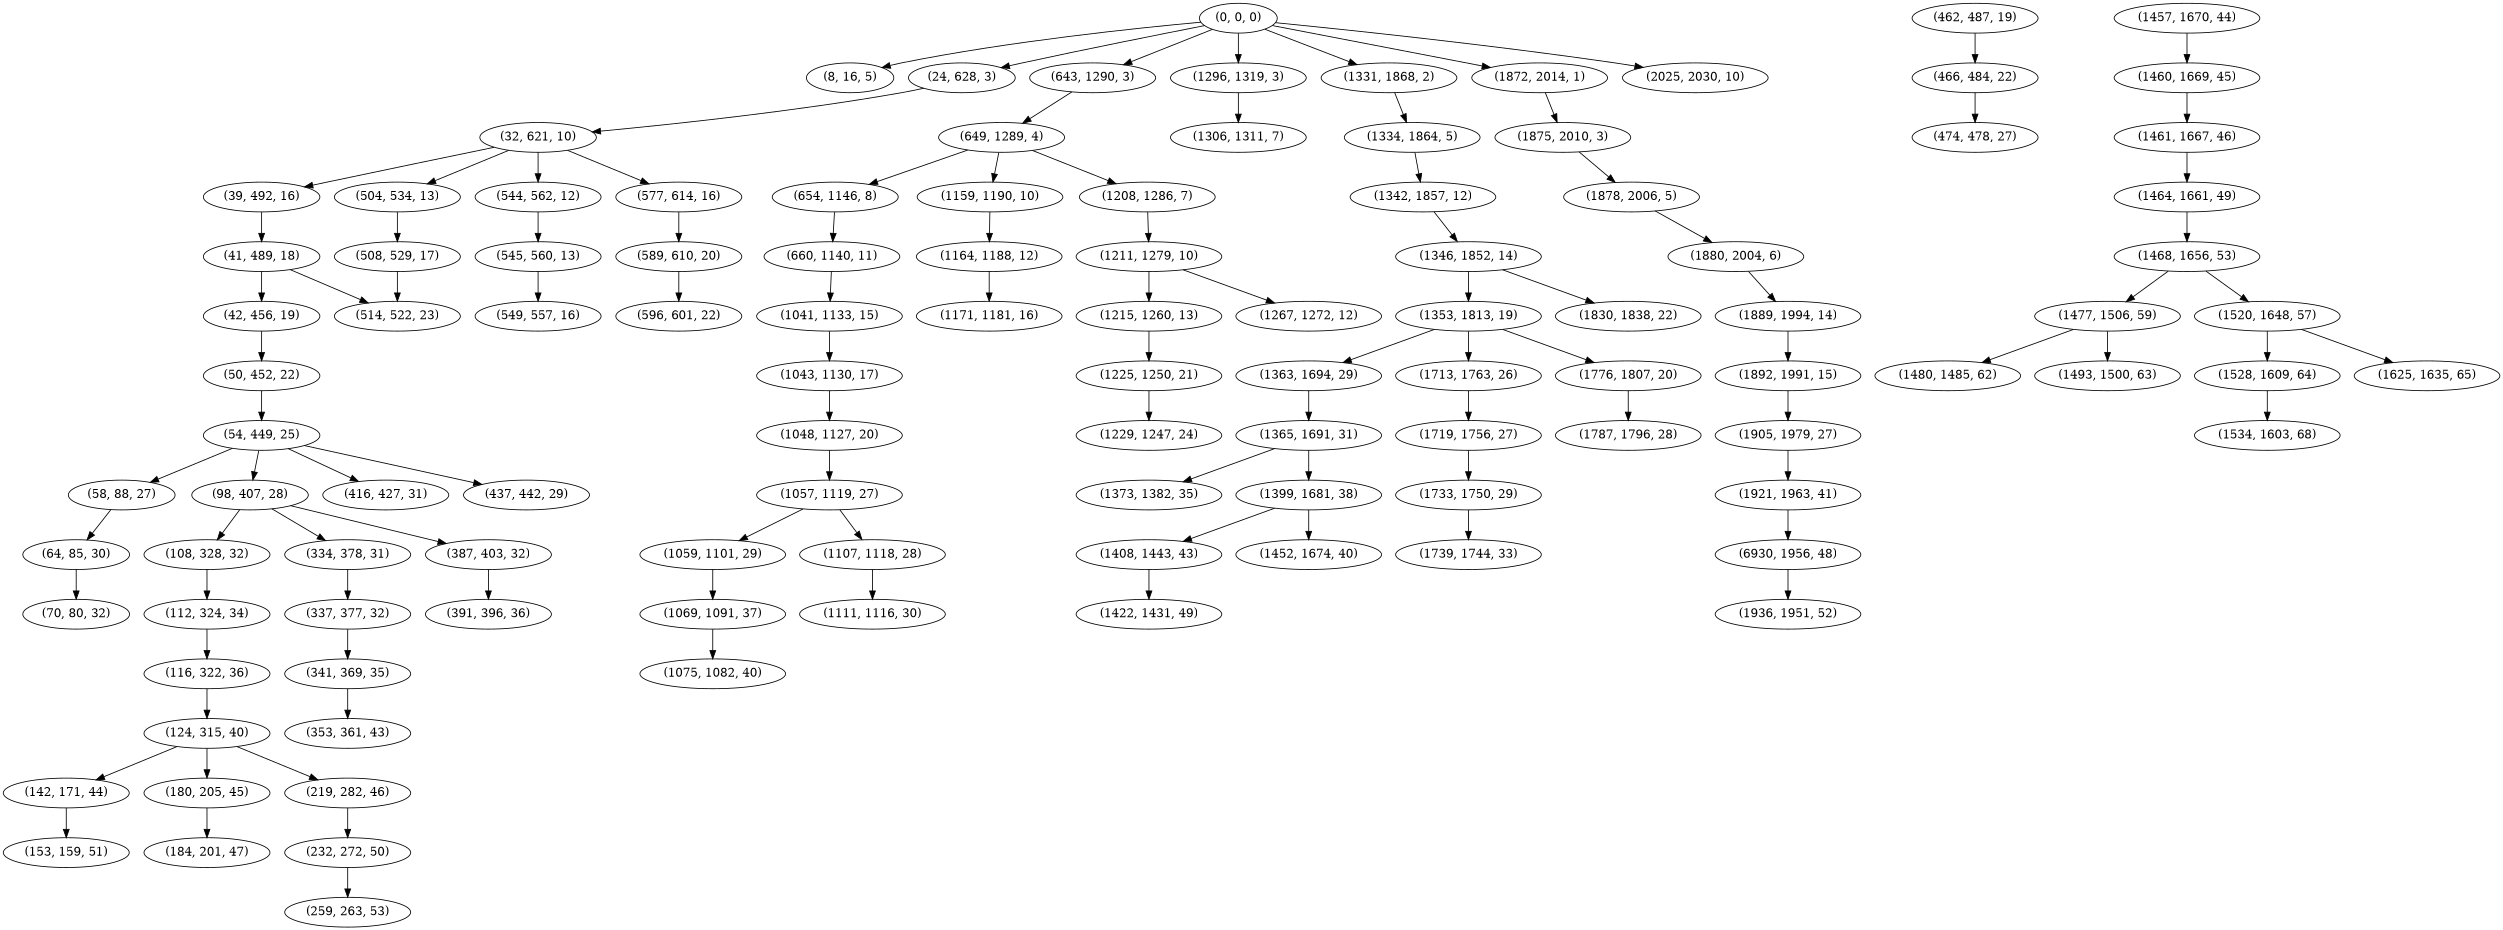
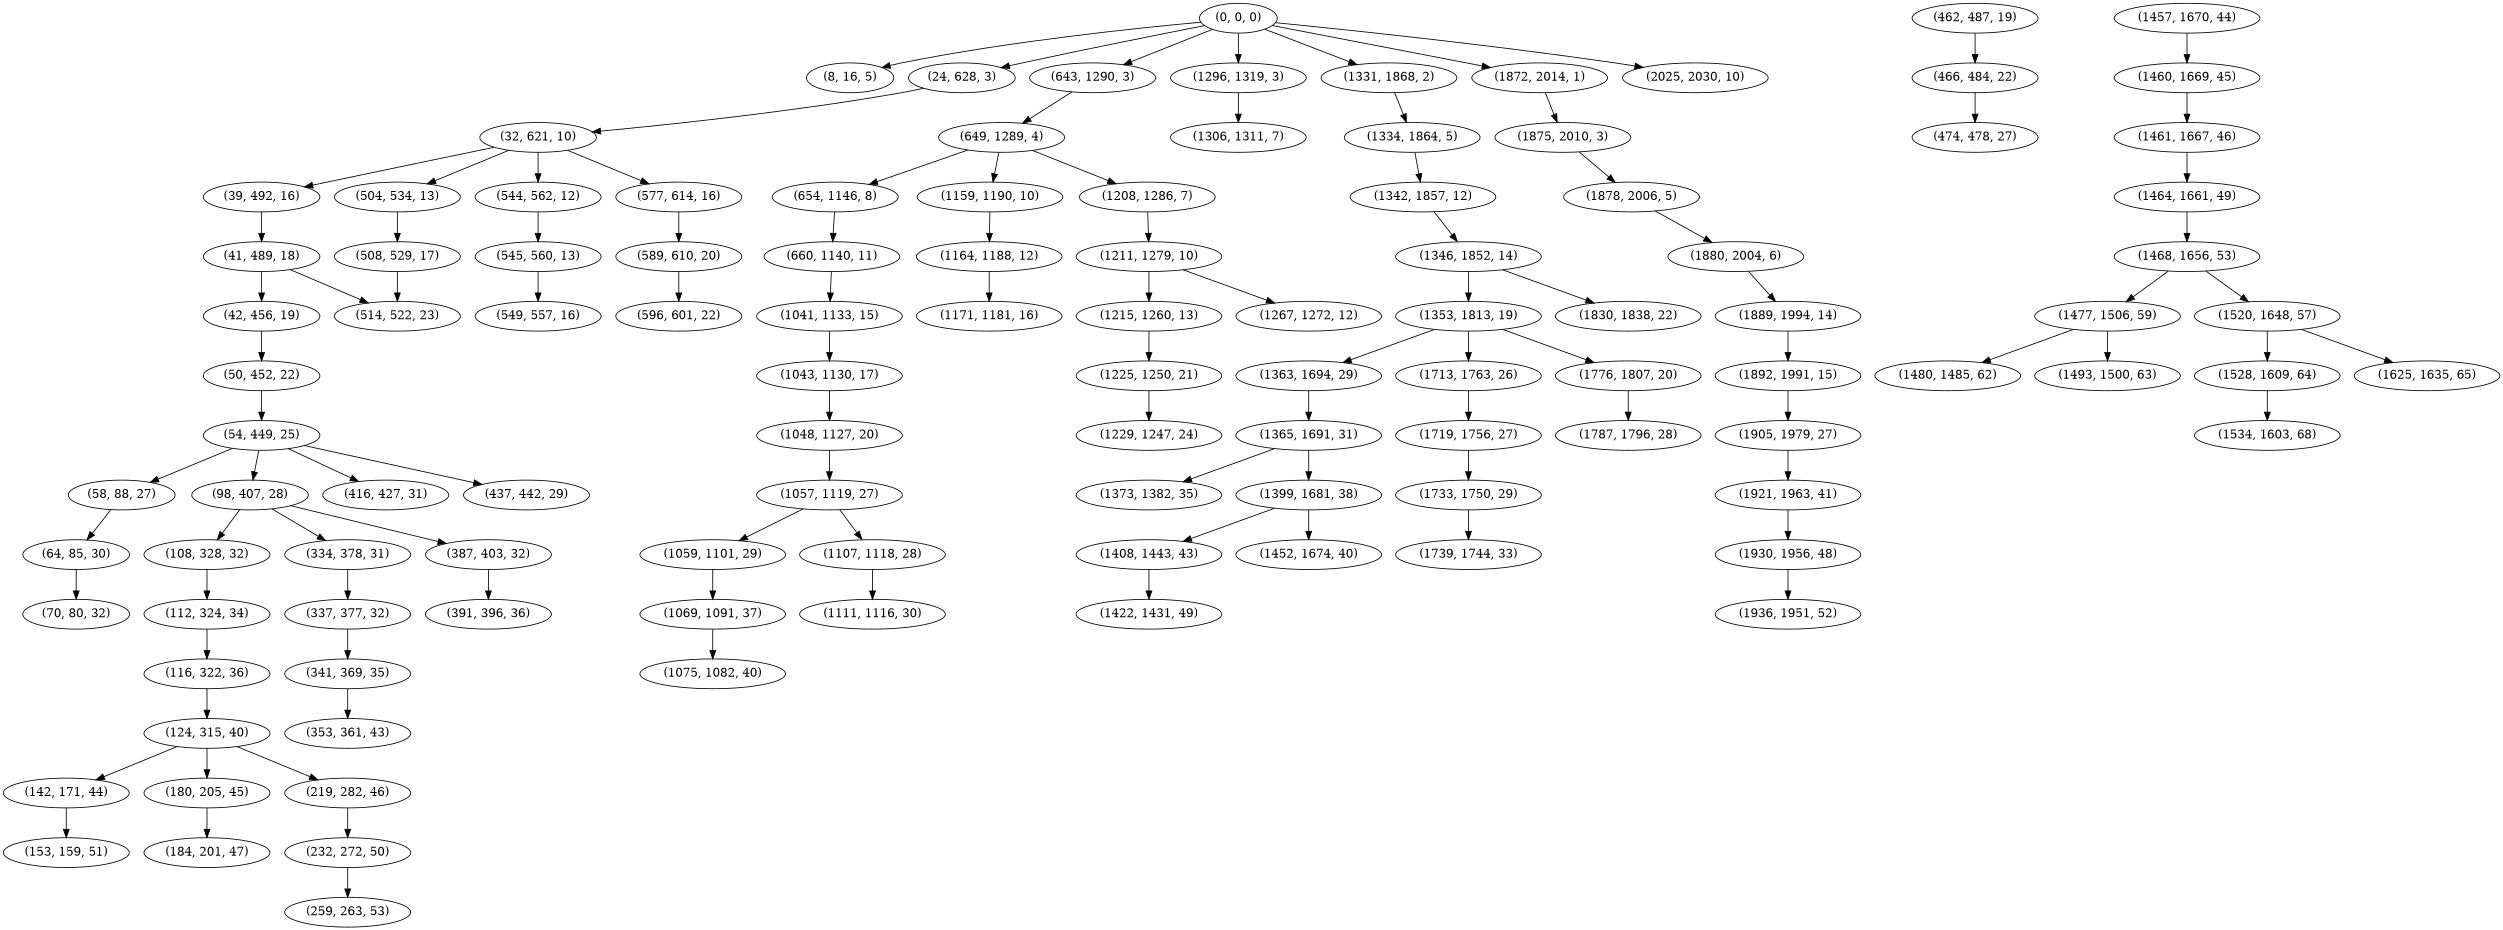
(1788, 555) -> (1788, 555)
